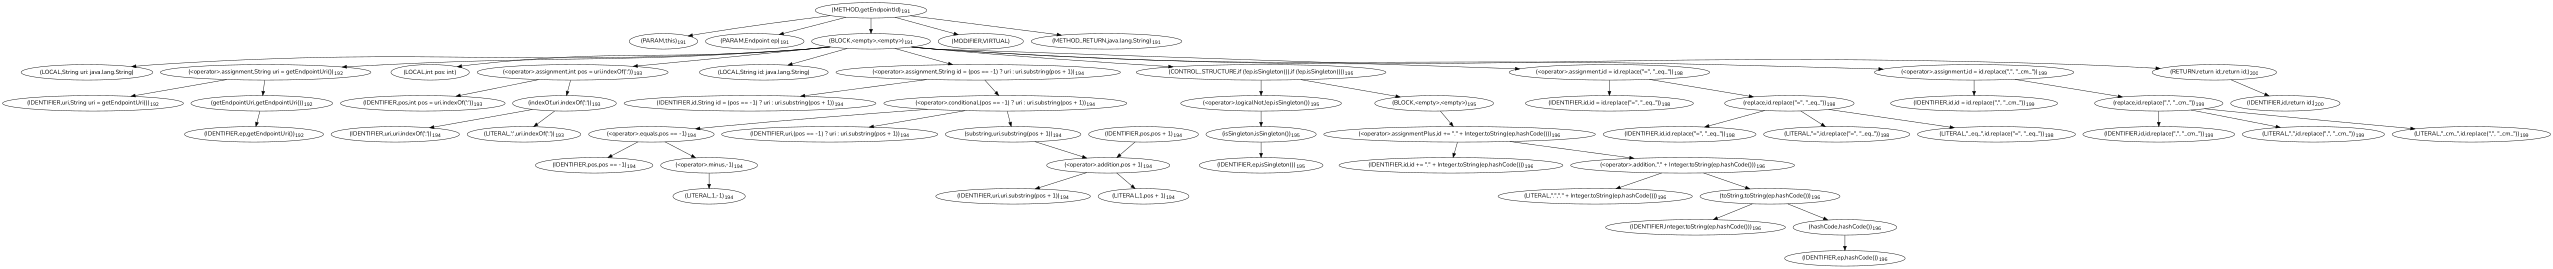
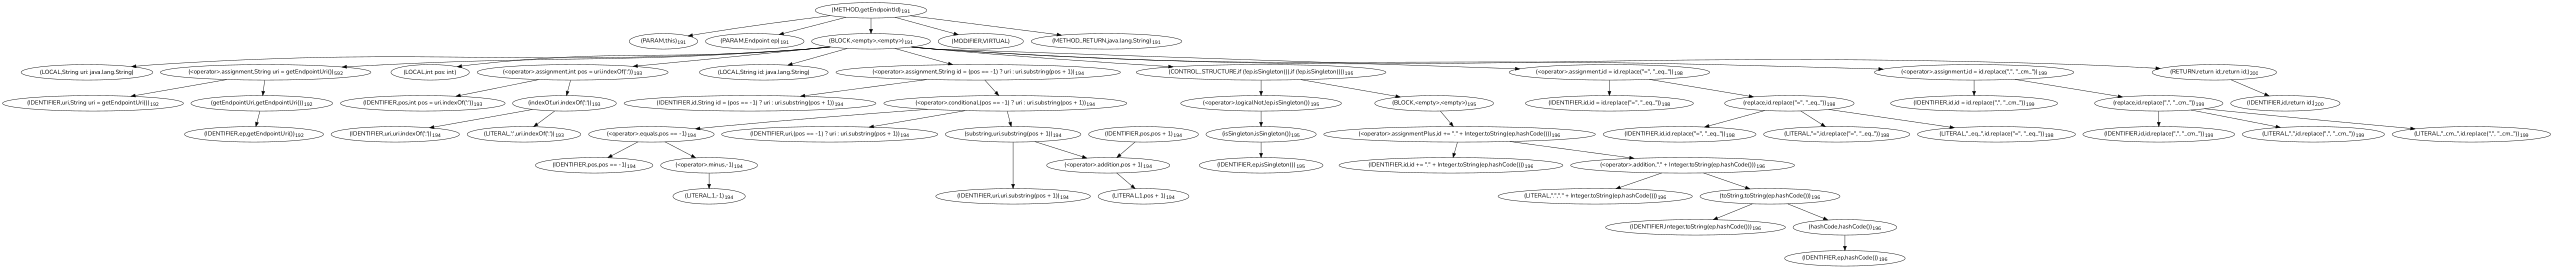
(339, 72) -> (339, 72)
(1063, 180) -> (1013, 163)
